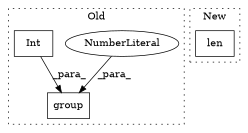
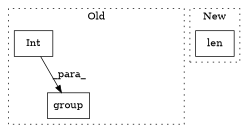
(122, 44) -> none
